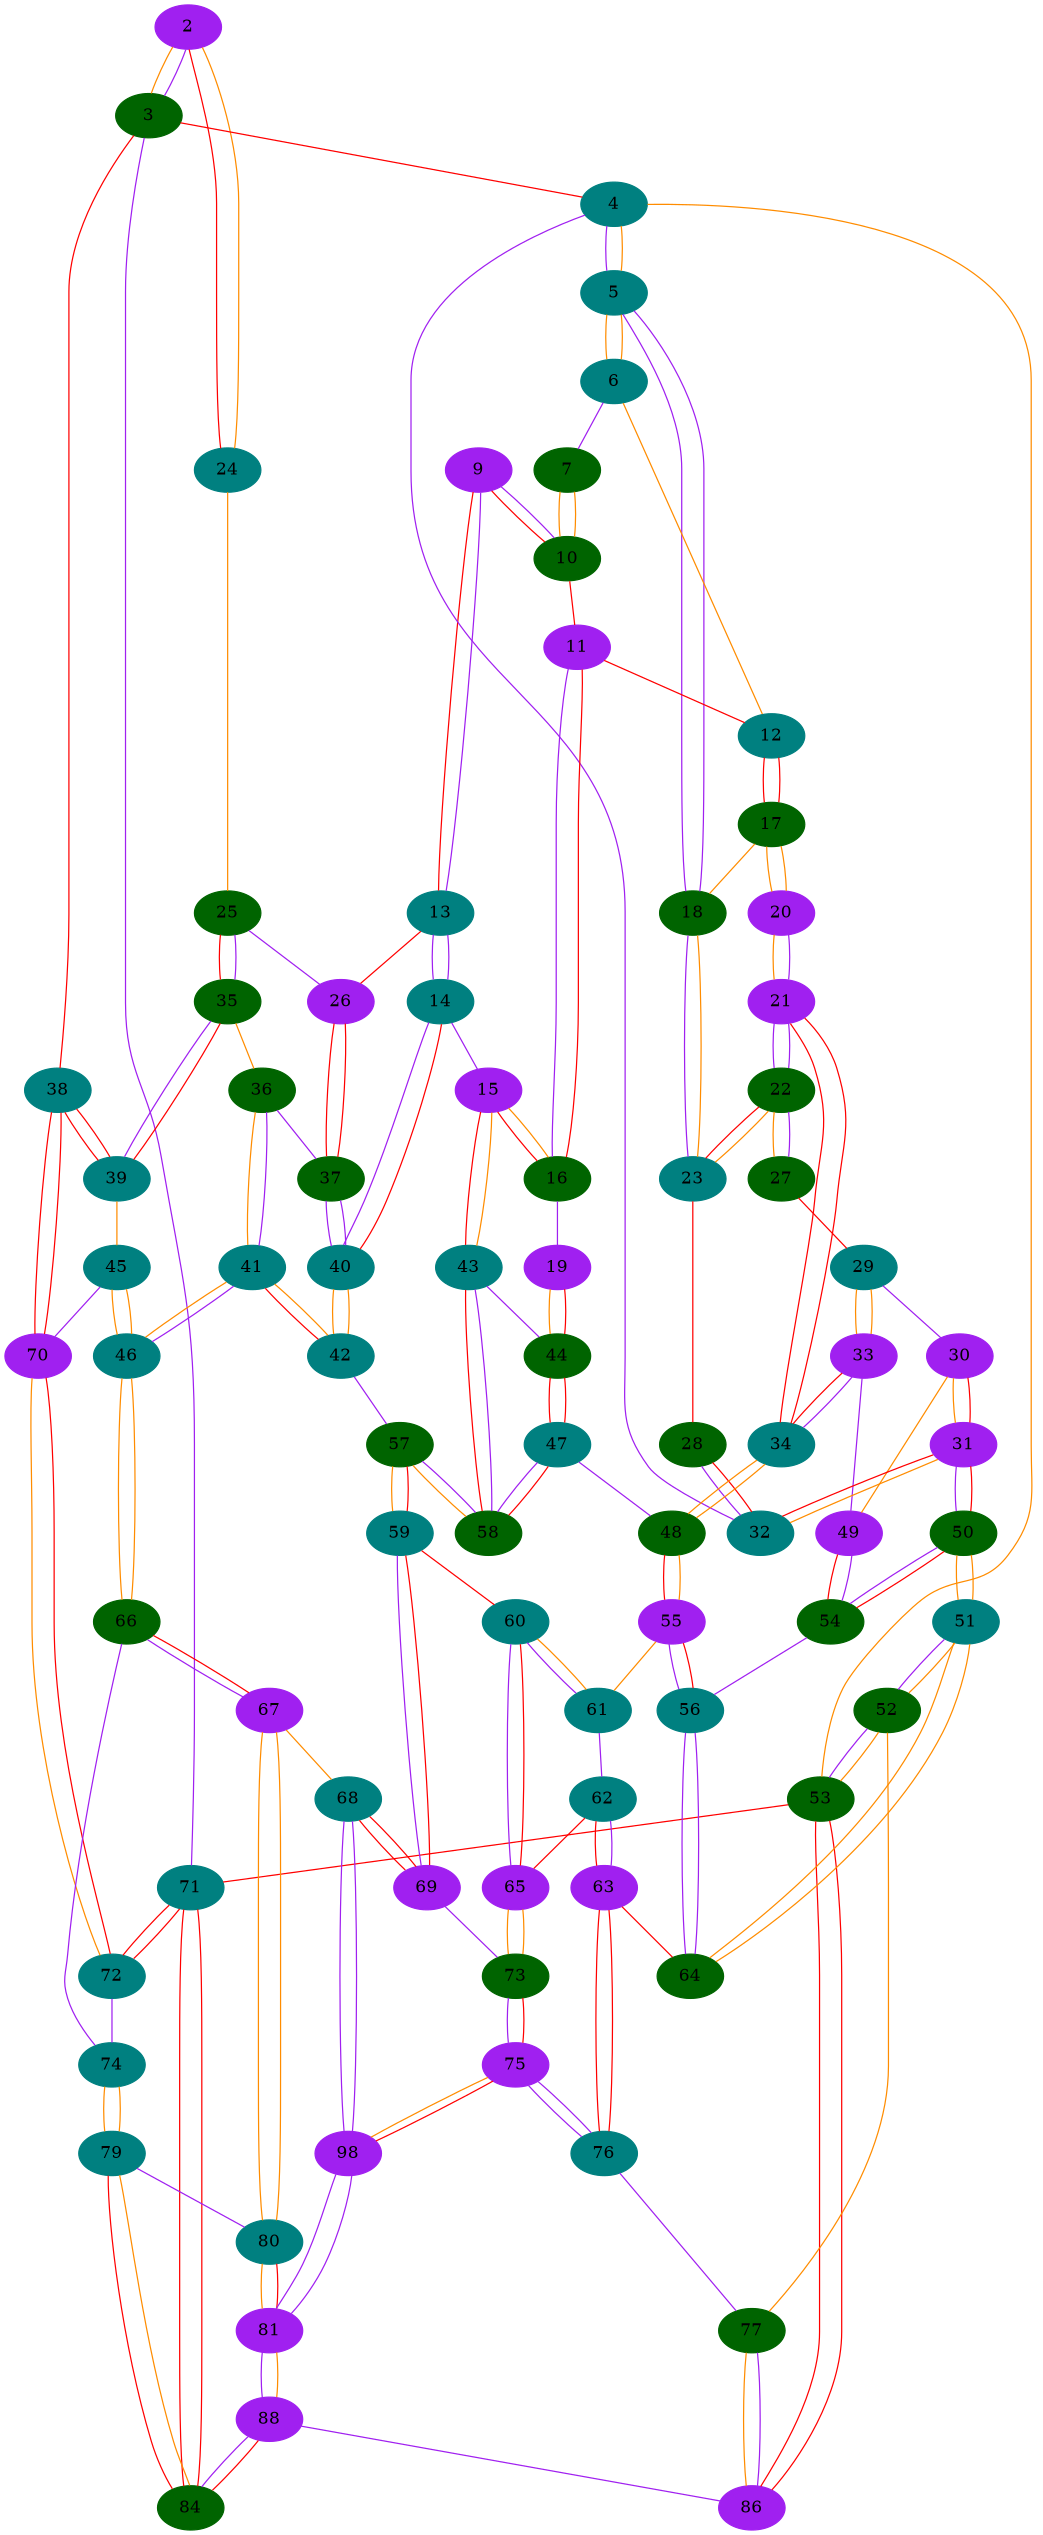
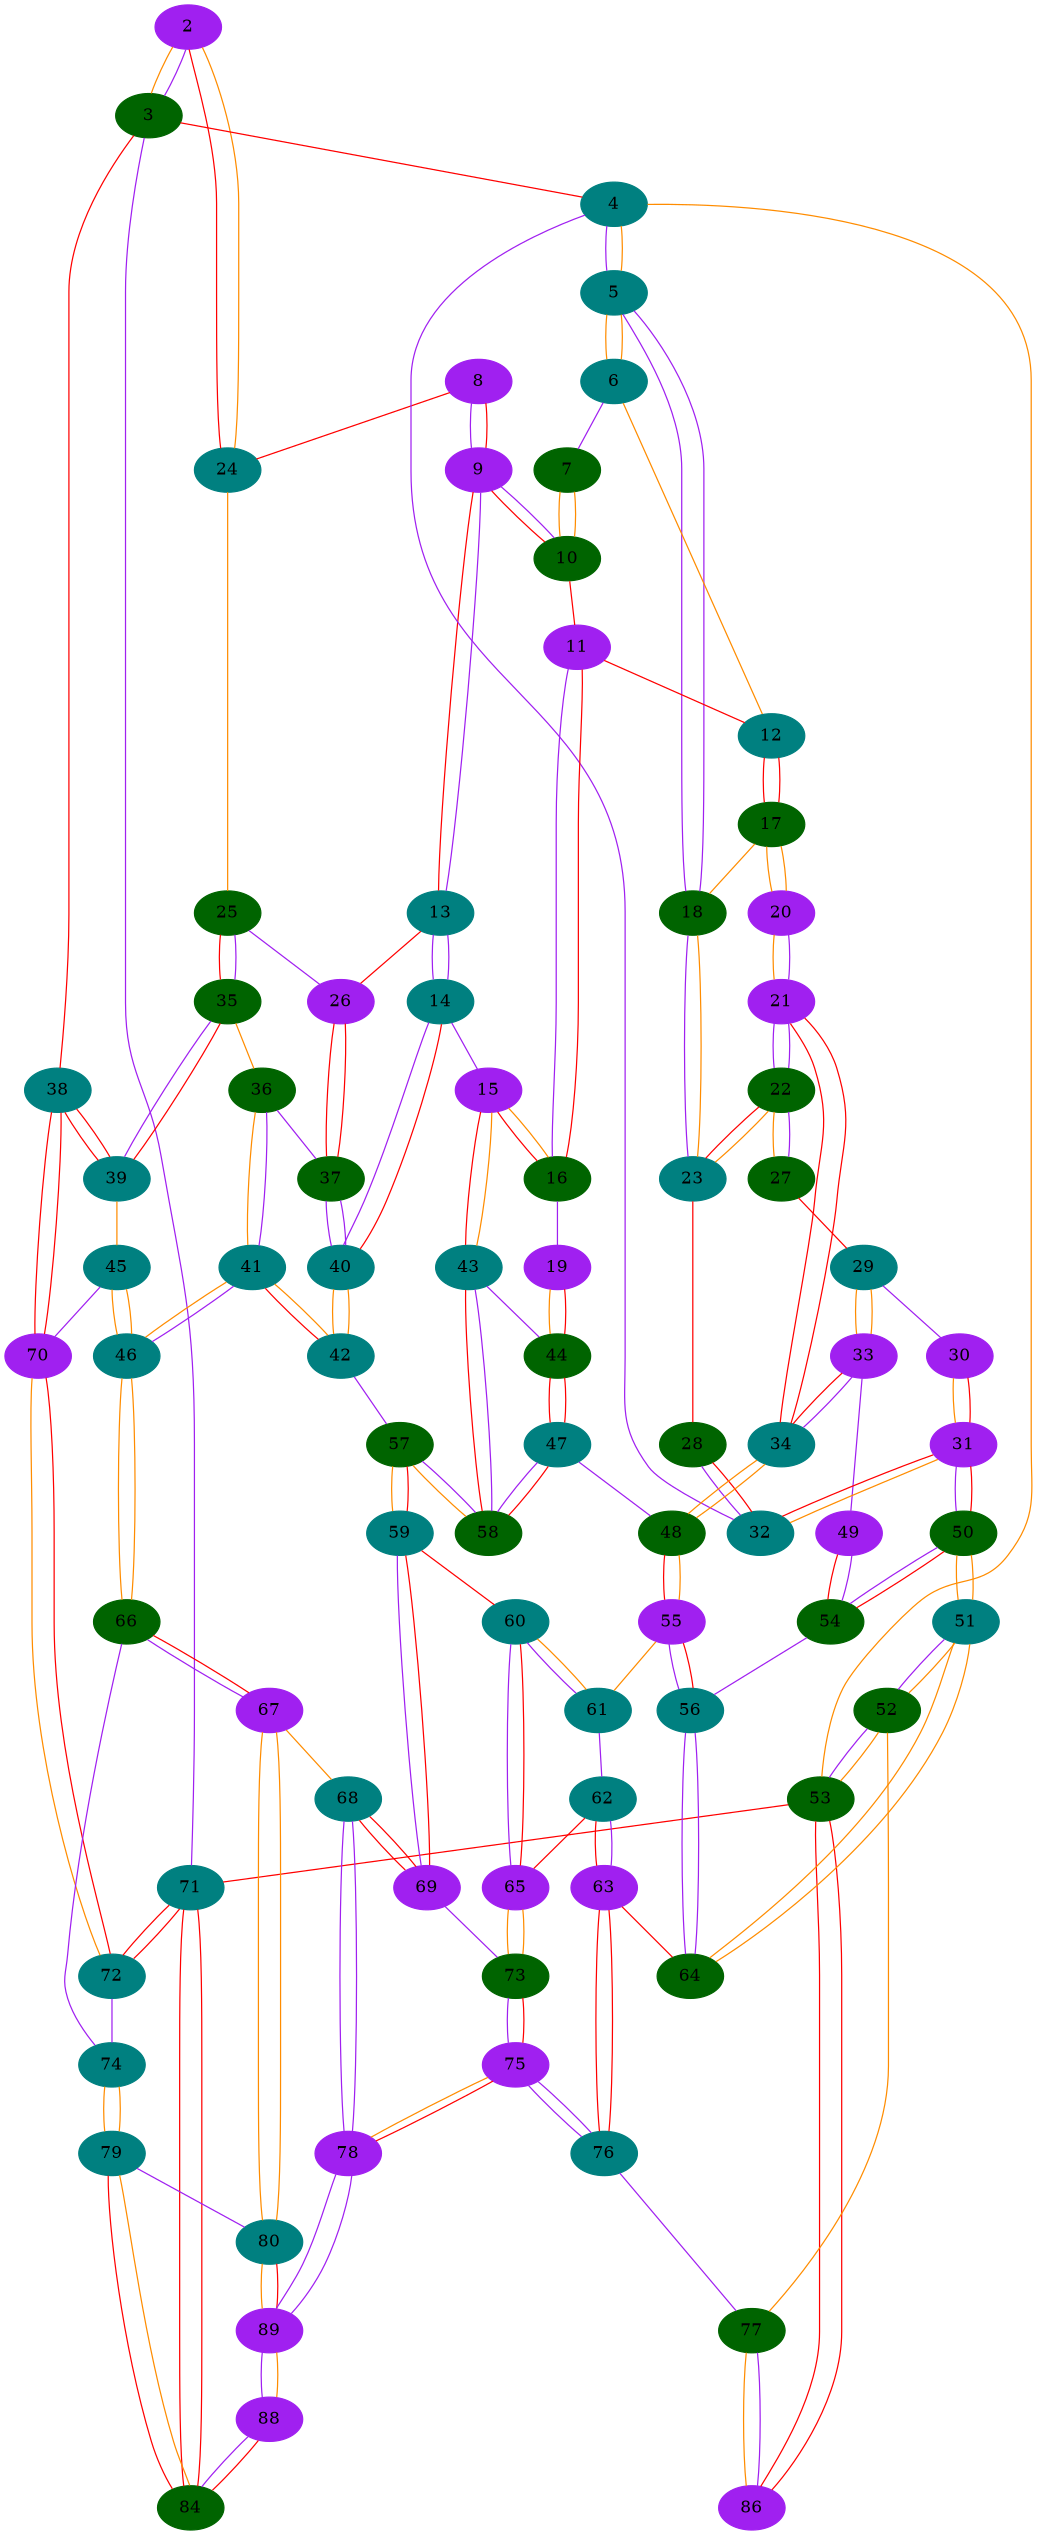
none -> (479, 381)
(904, 1445) -> none
(348, 2153) -> (348, 2153)
(269, 2331) -> (269, 2331)
(511, 2464) -> none
